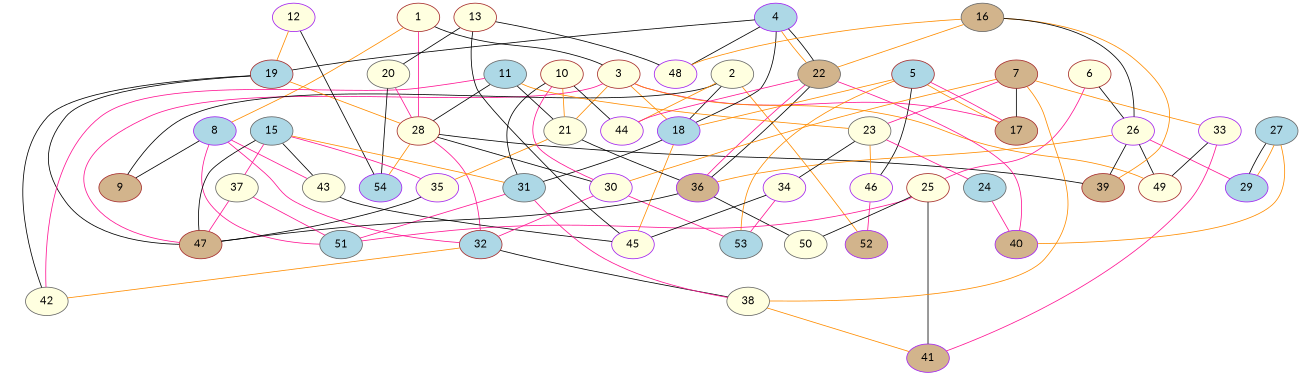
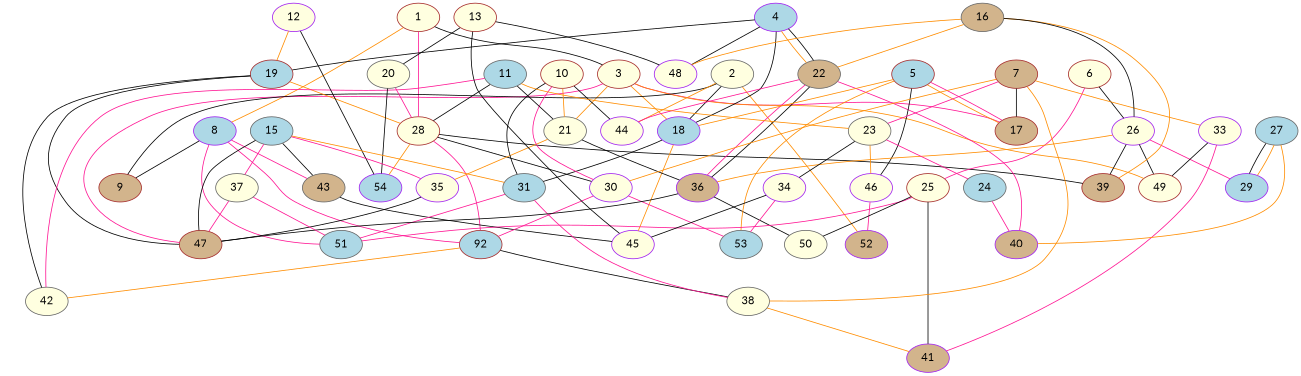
(324, 188) -> (324, 188)
(481, 245) -> (481, 245)
